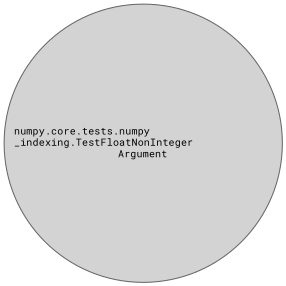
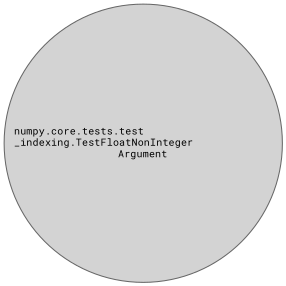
(143, 143) -> (143, 143)
